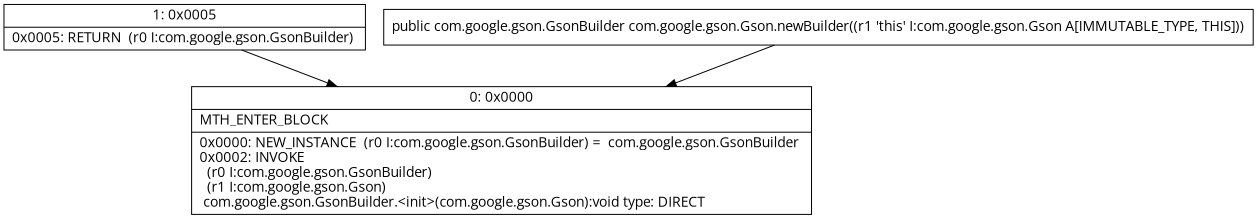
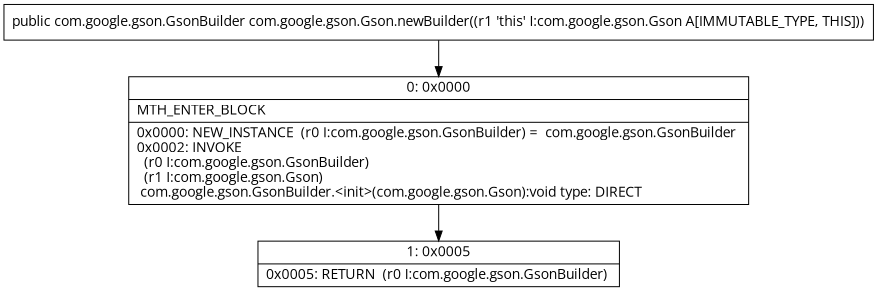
(285, 66) -> (439, 218)
